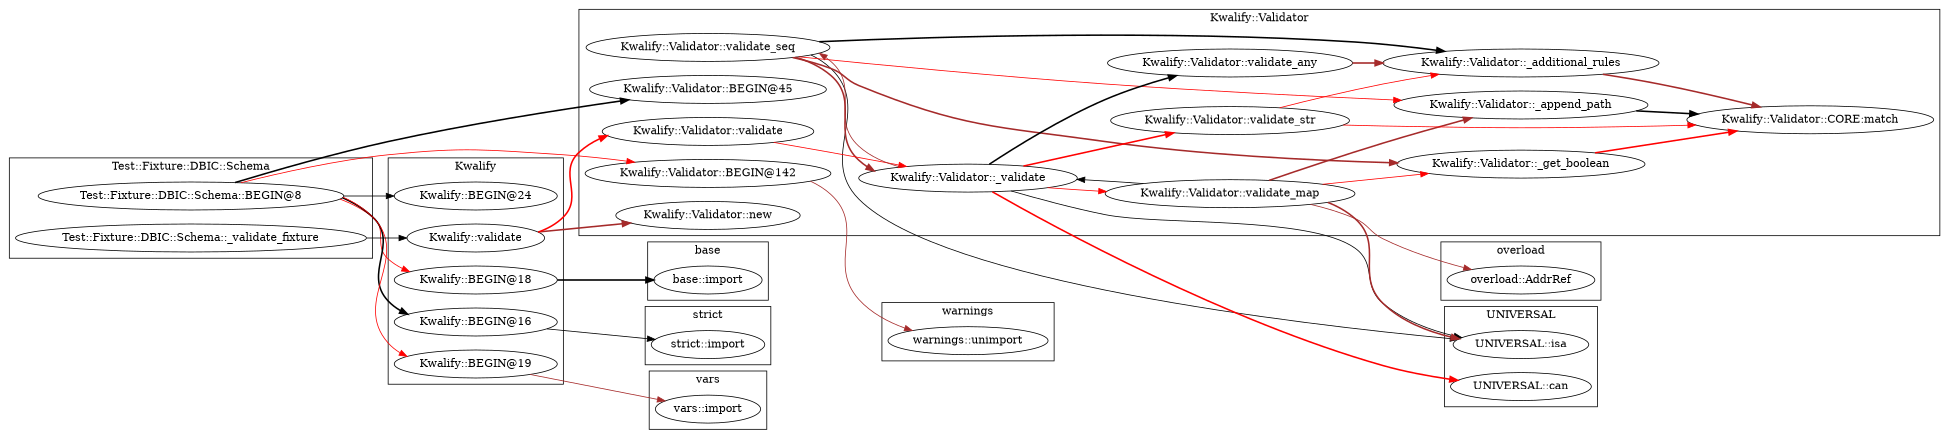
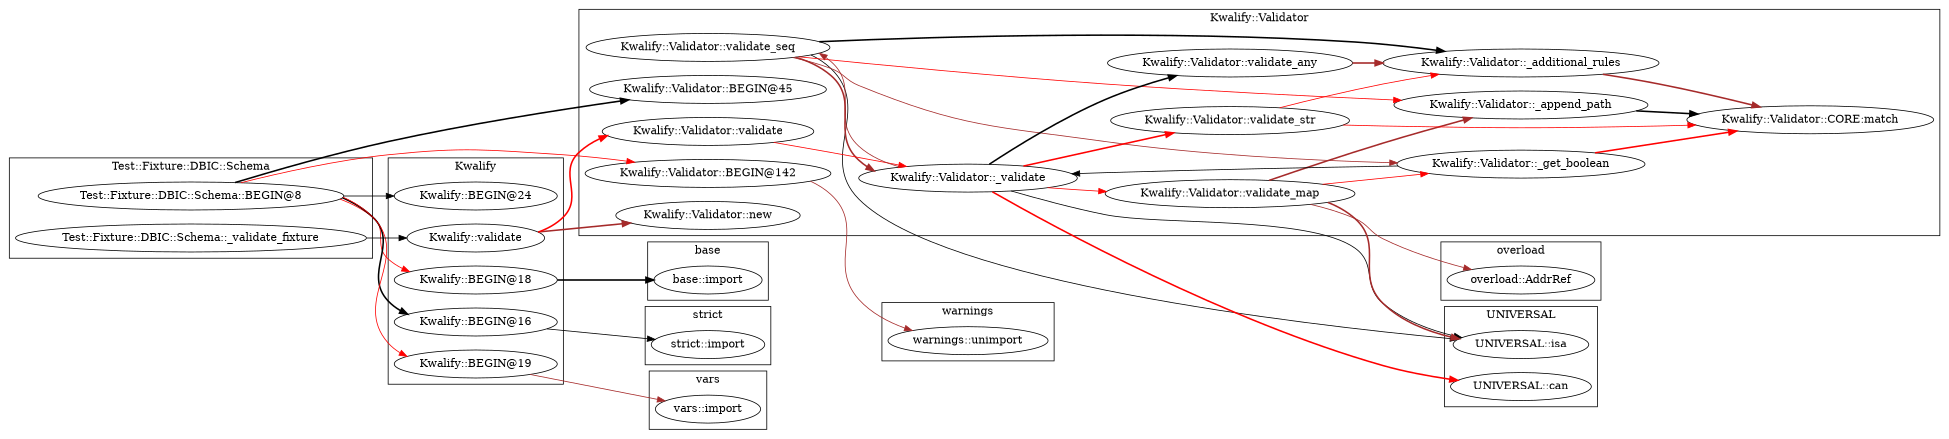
(1085, 139) -> (1085, 139)
(1114, 182) -> (1239, 169)
